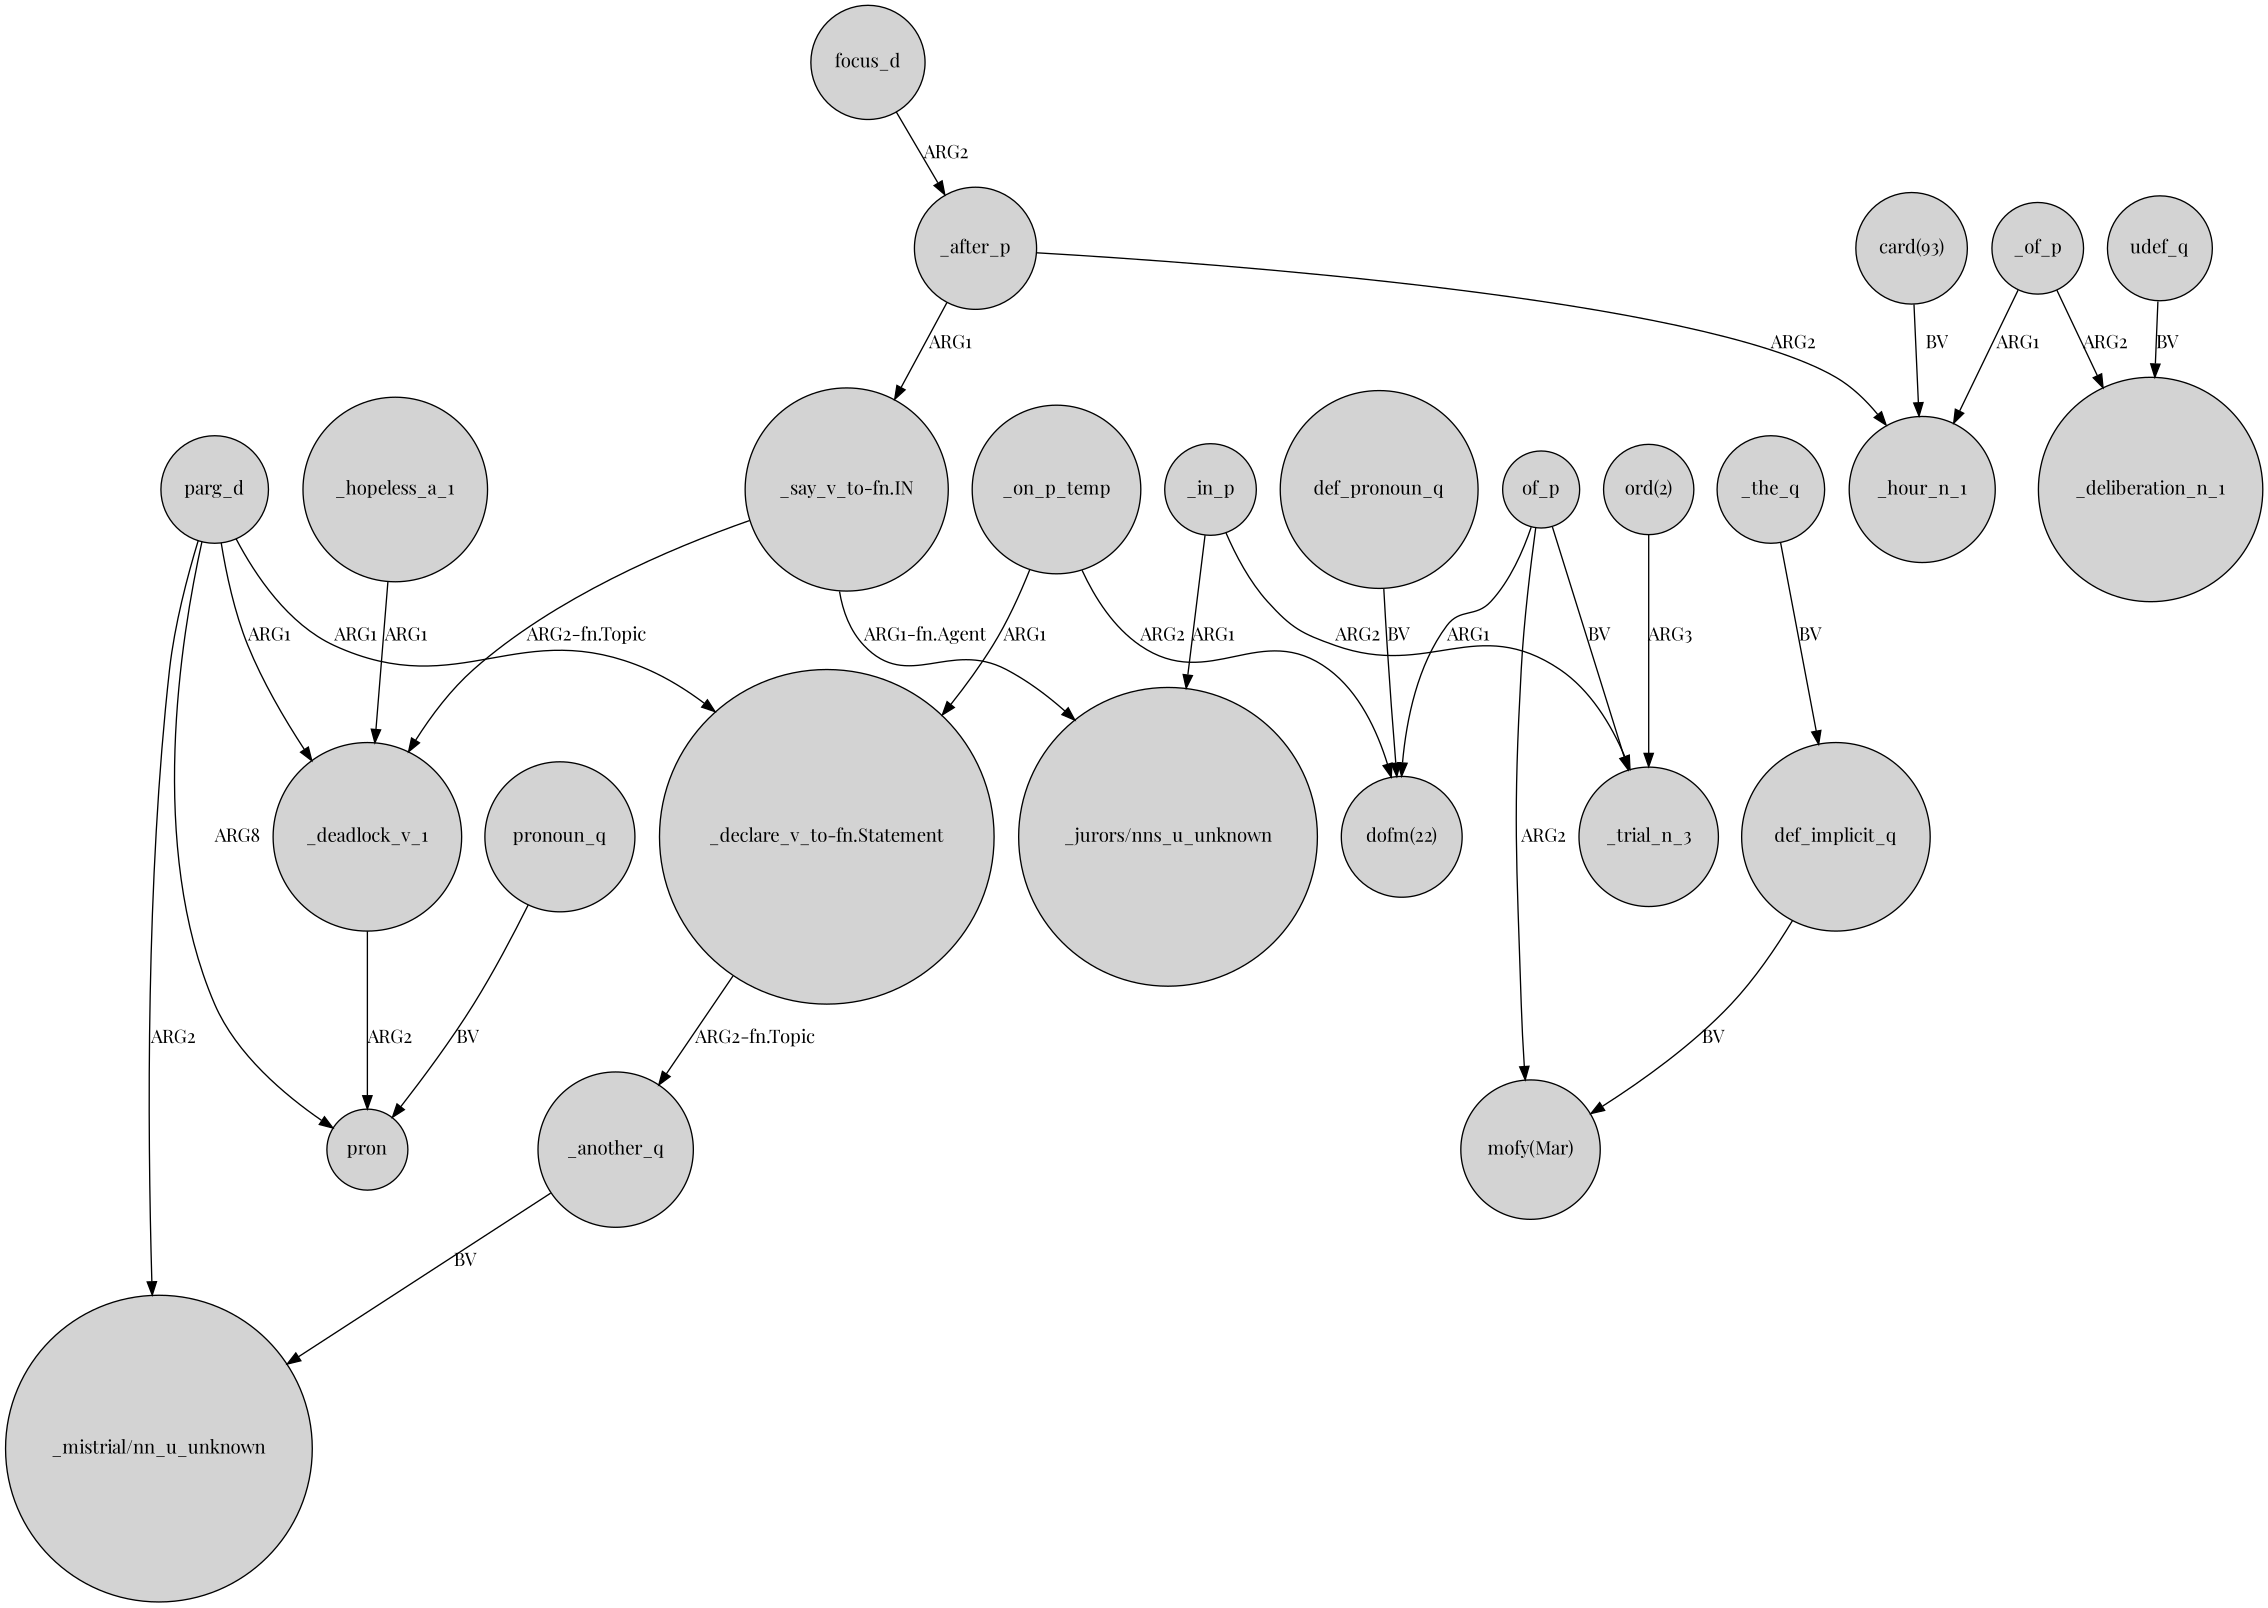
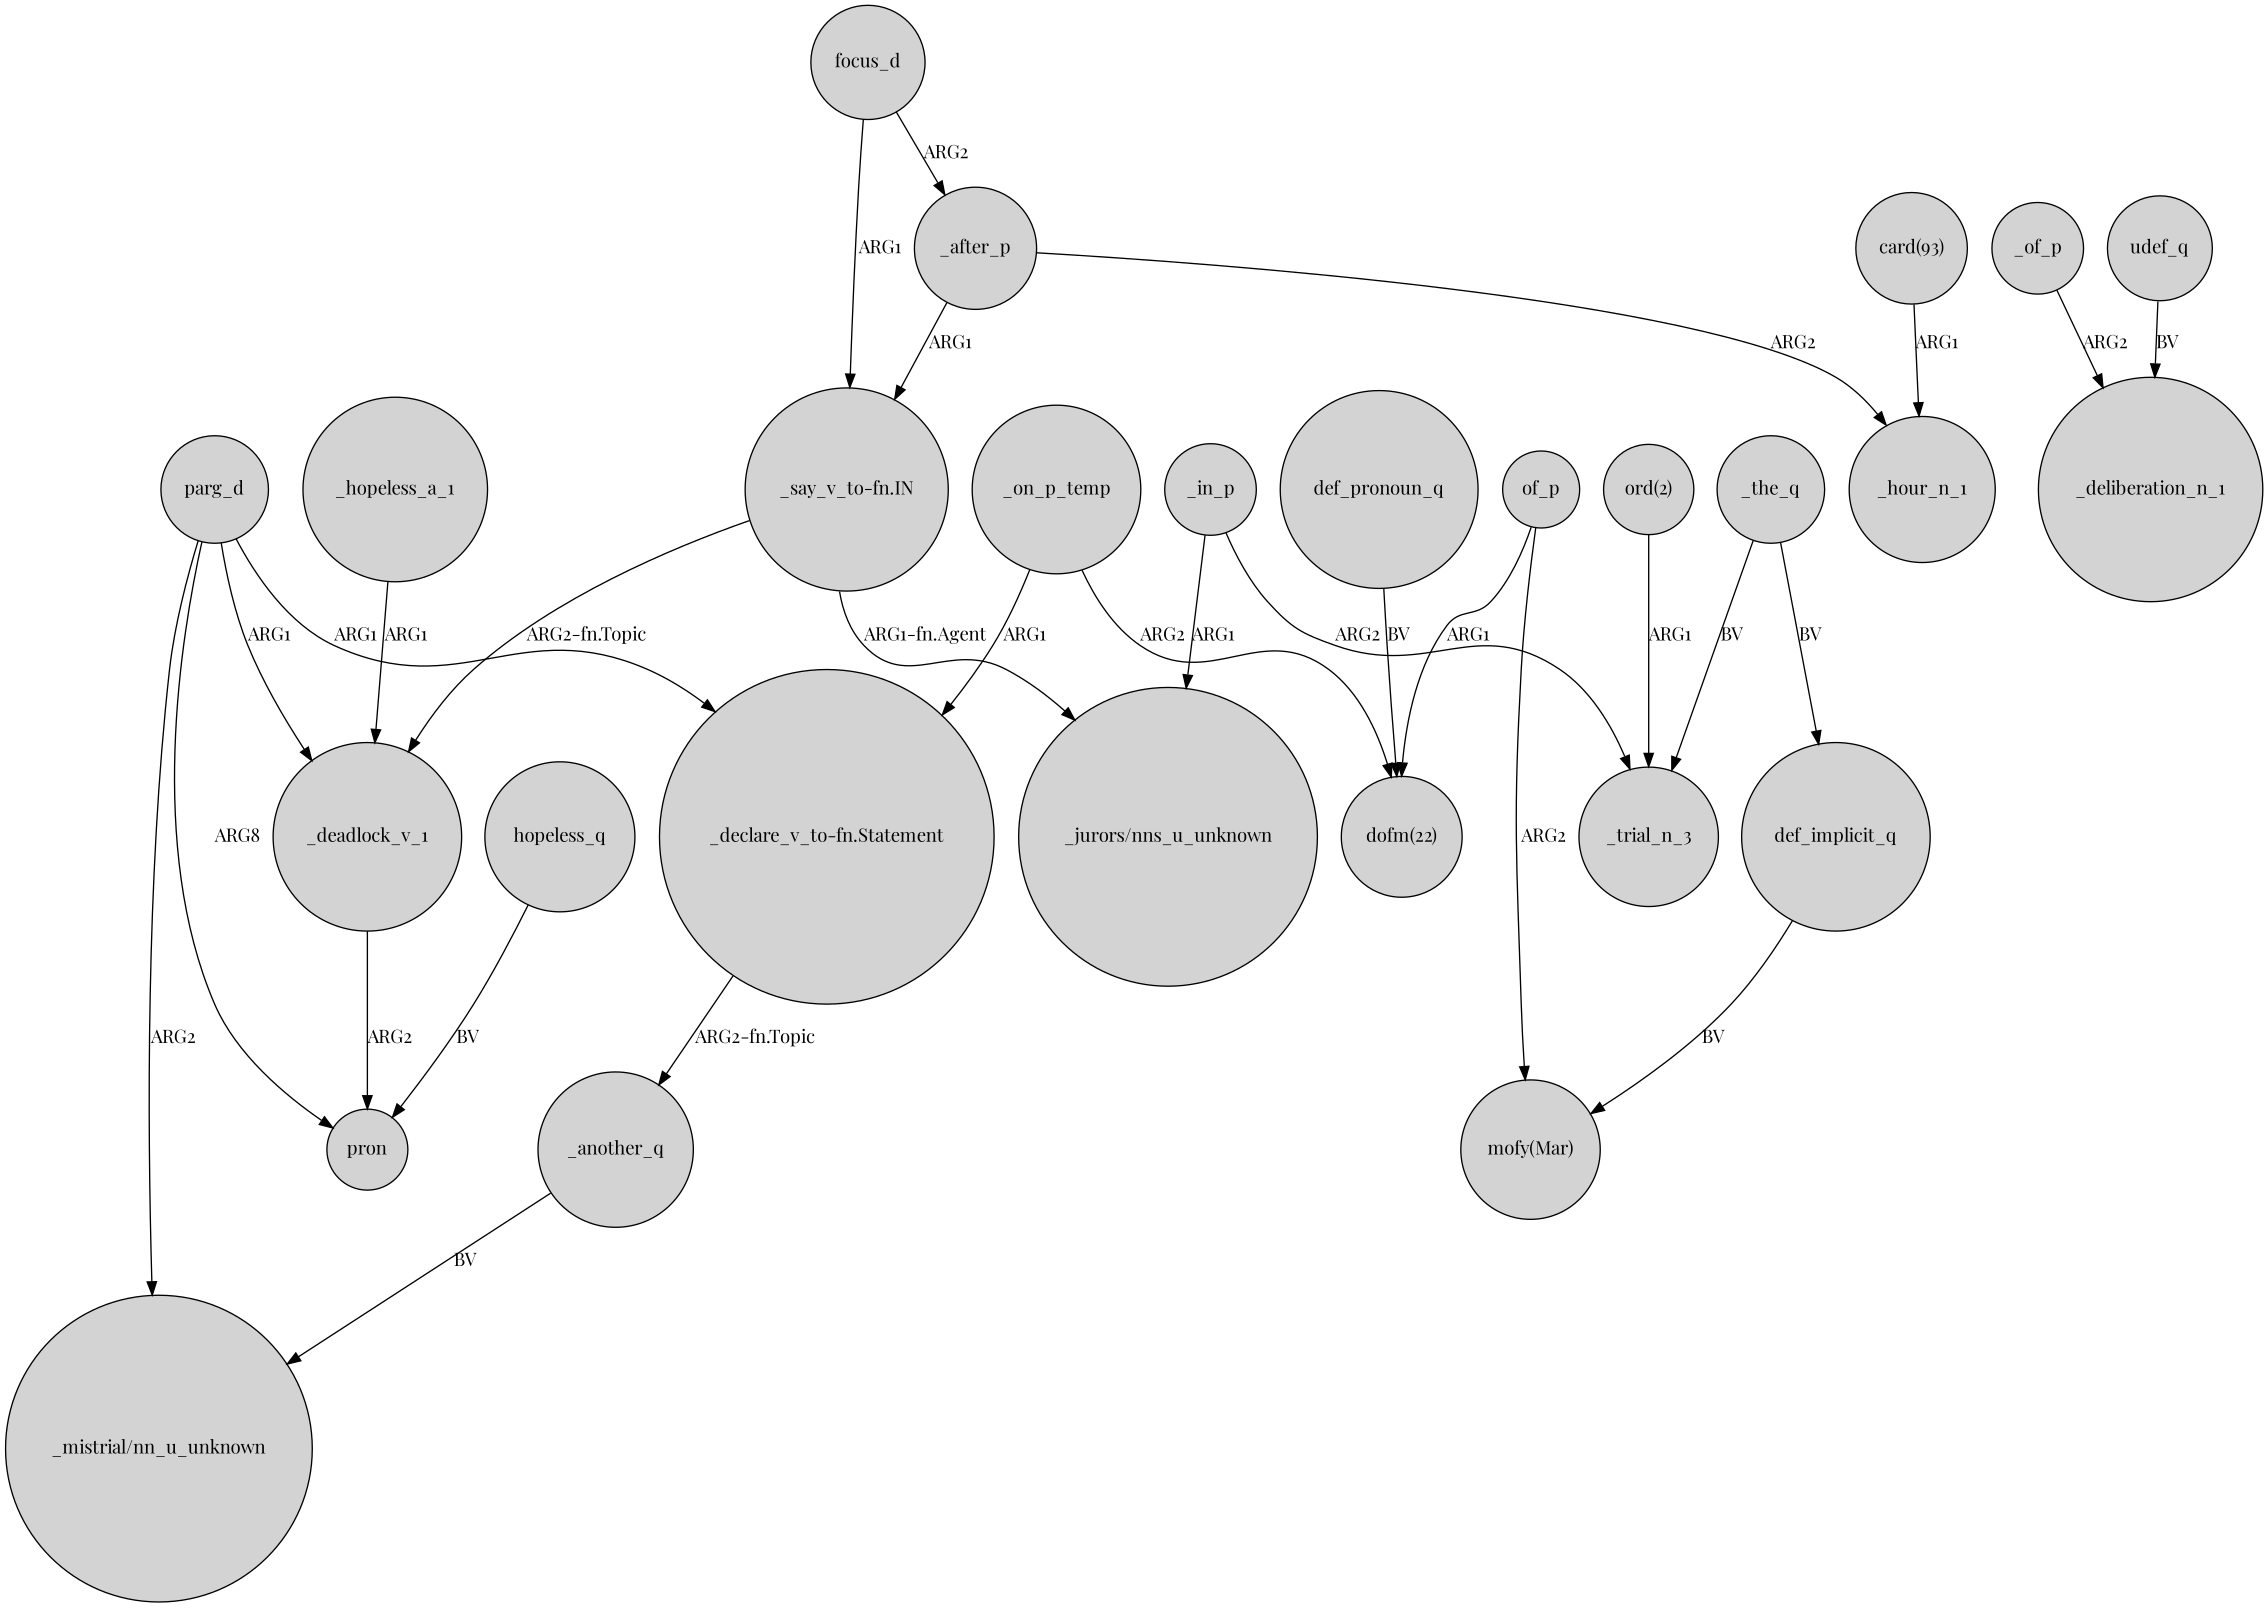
none -> (856, 247)
(1937, 343) -> (1937, 343)
(1989, 351) -> none
(1671, 636) -> (1671, 636)
(1588, 642) -> (1715, 649)
(560, 837) -> (560, 837)
